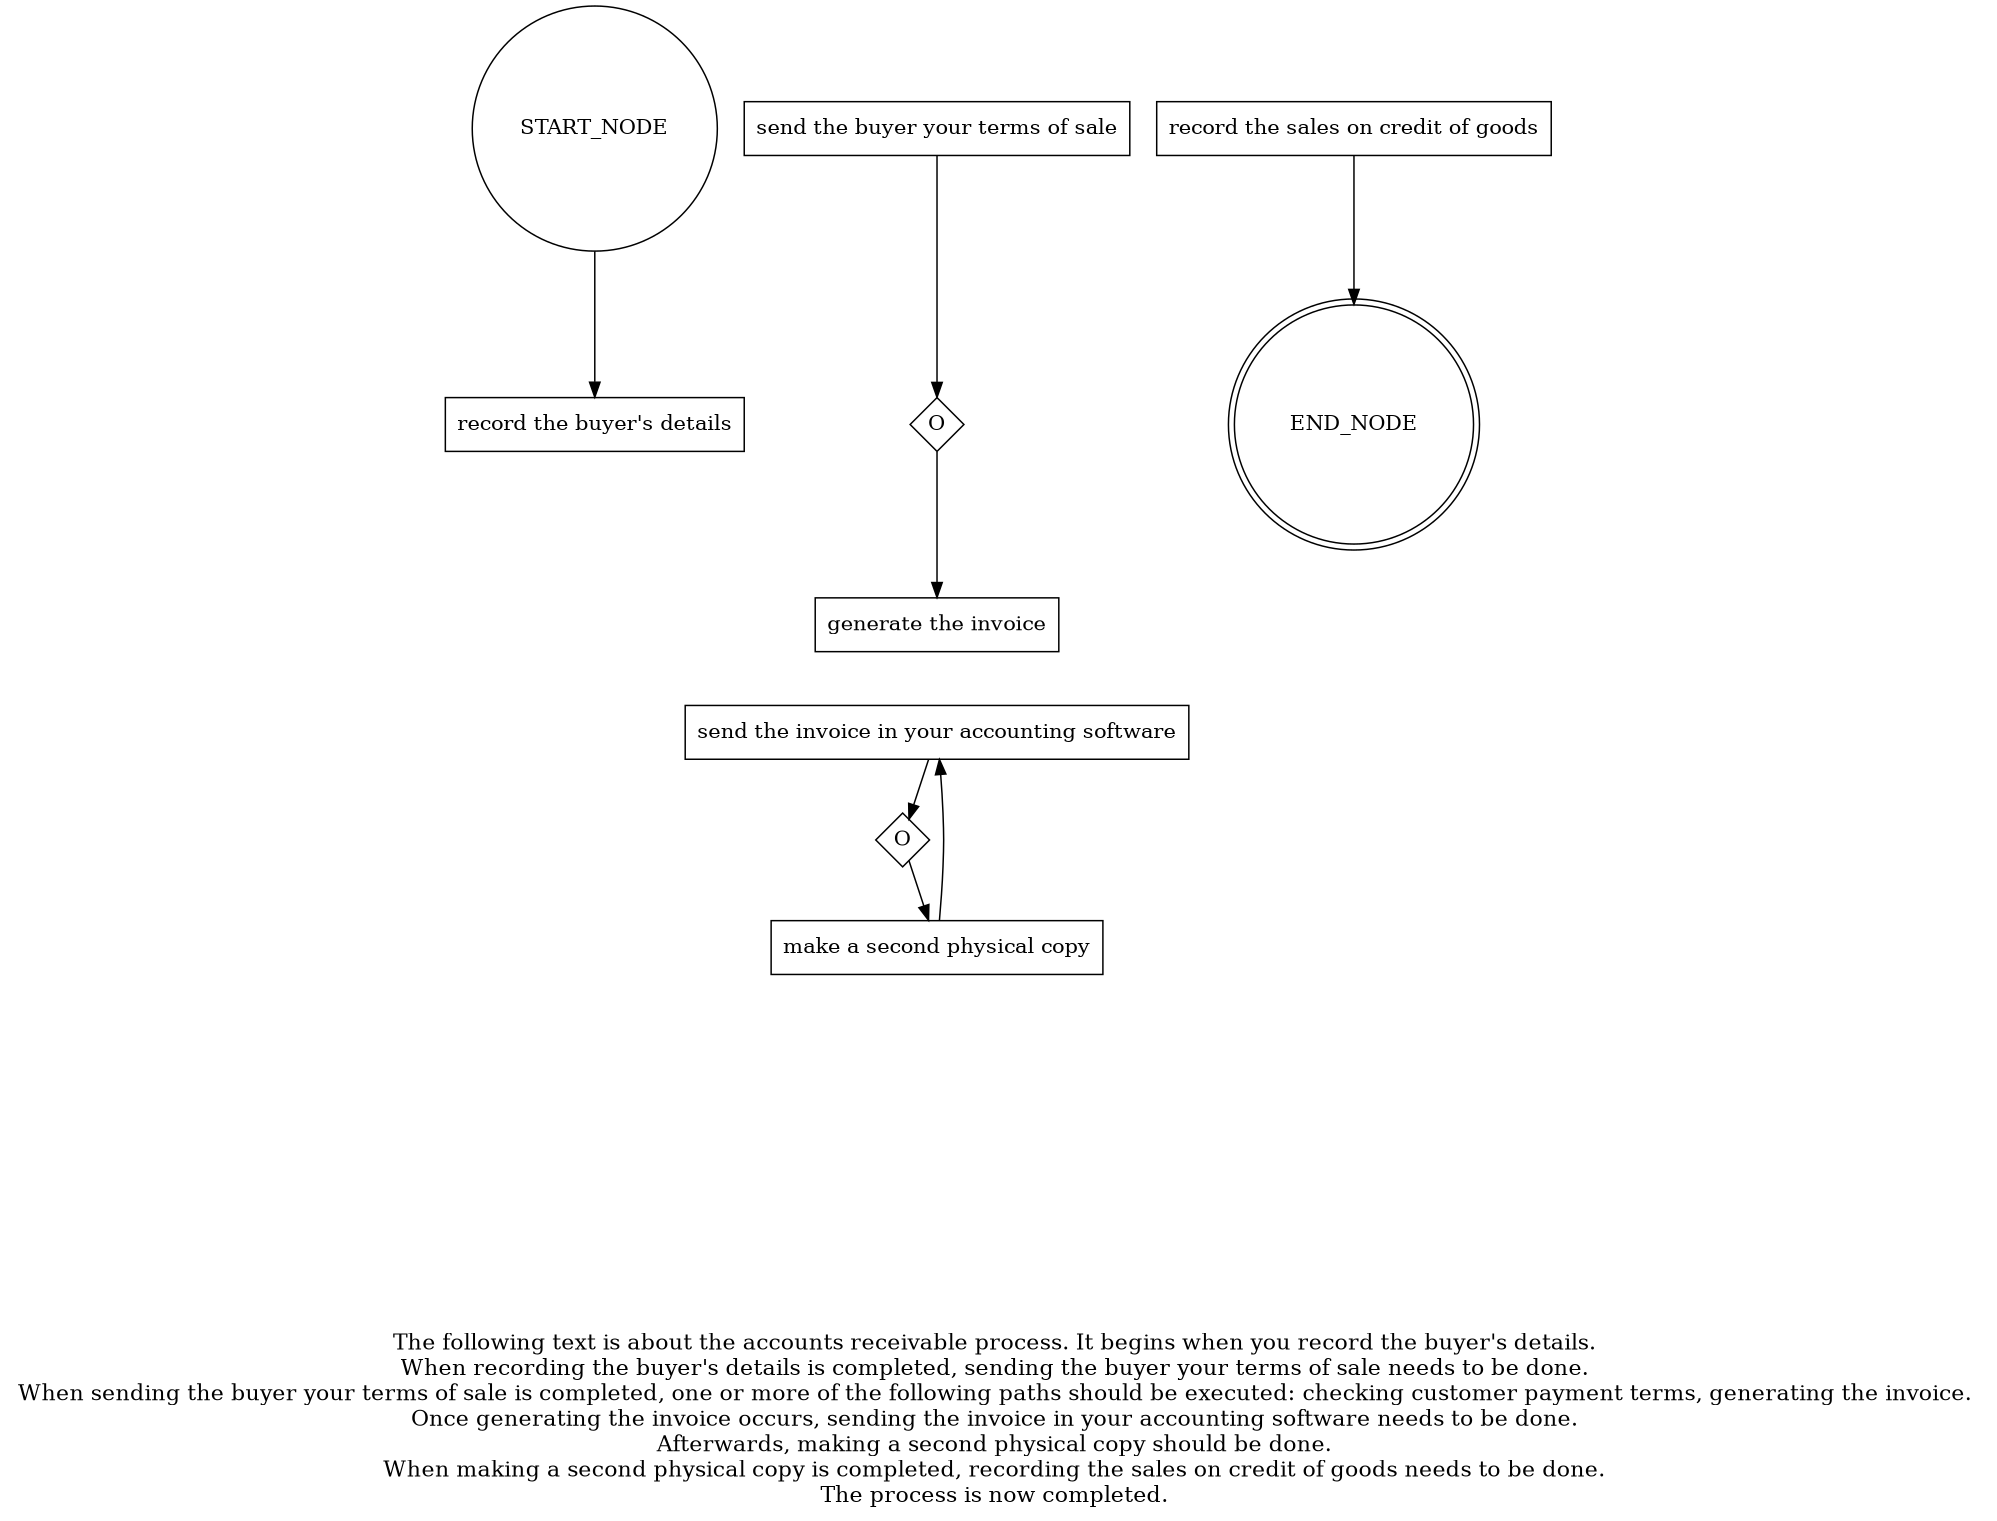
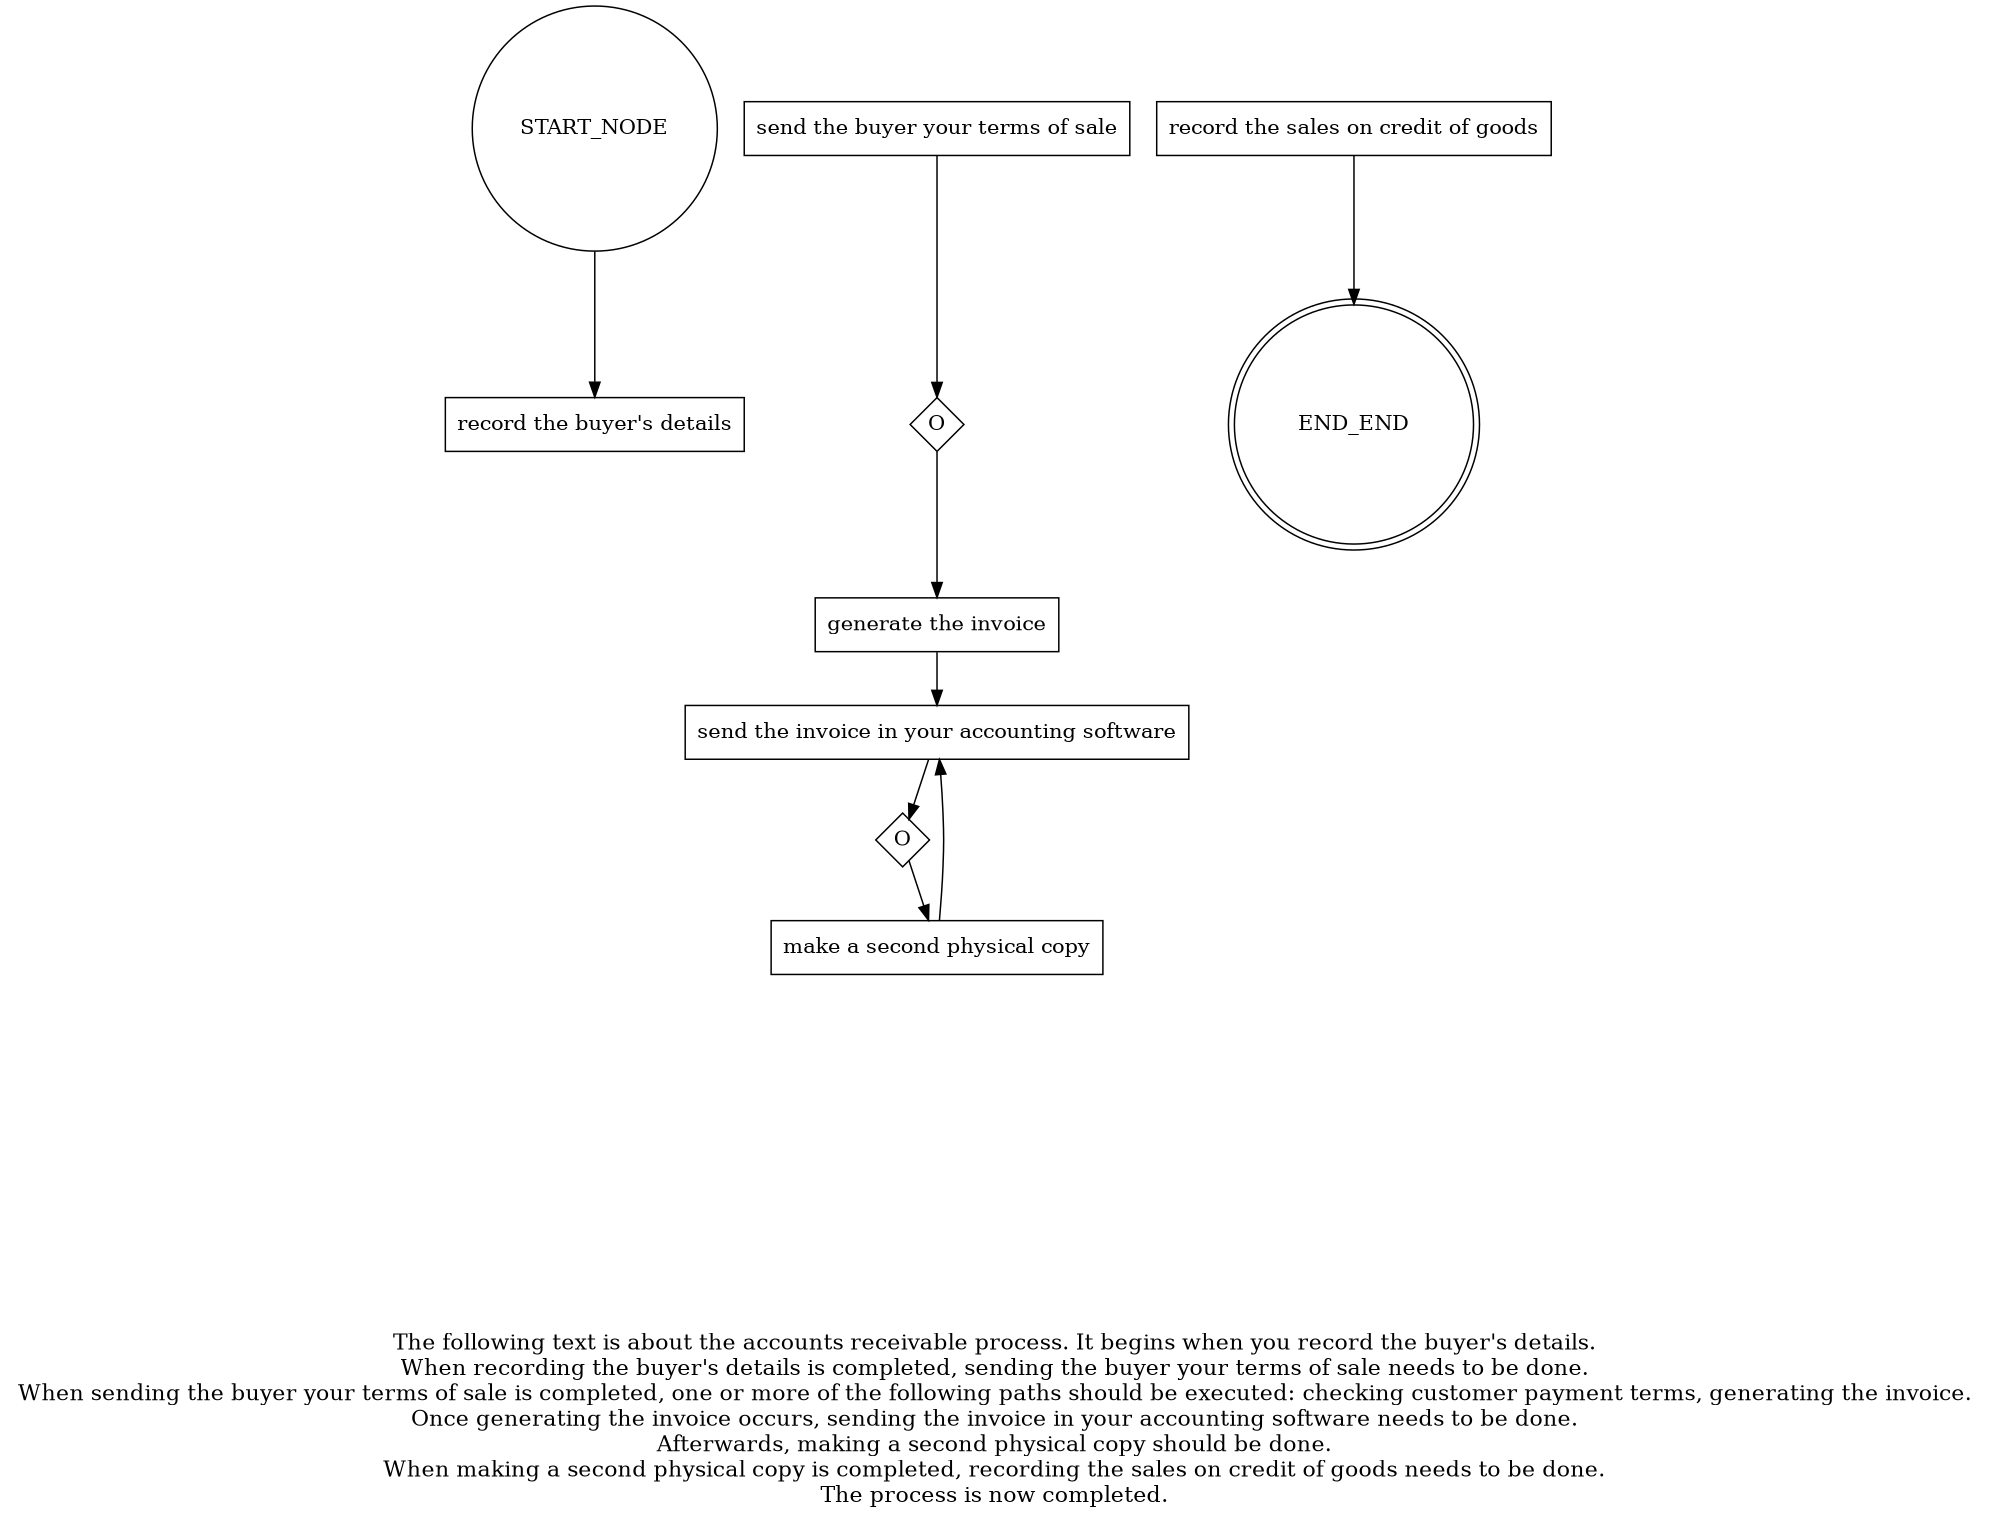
(1354, 424) -> (1354, 424)
none -> (937, 671)
